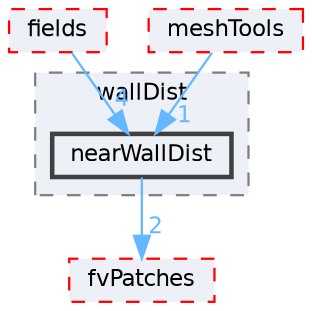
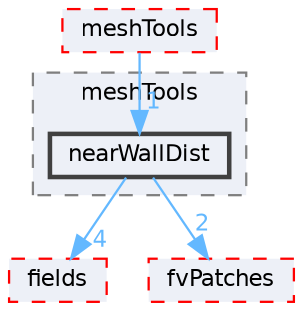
(96, 87) -> (104, 210)
(142, 94) -> (140, 94)
